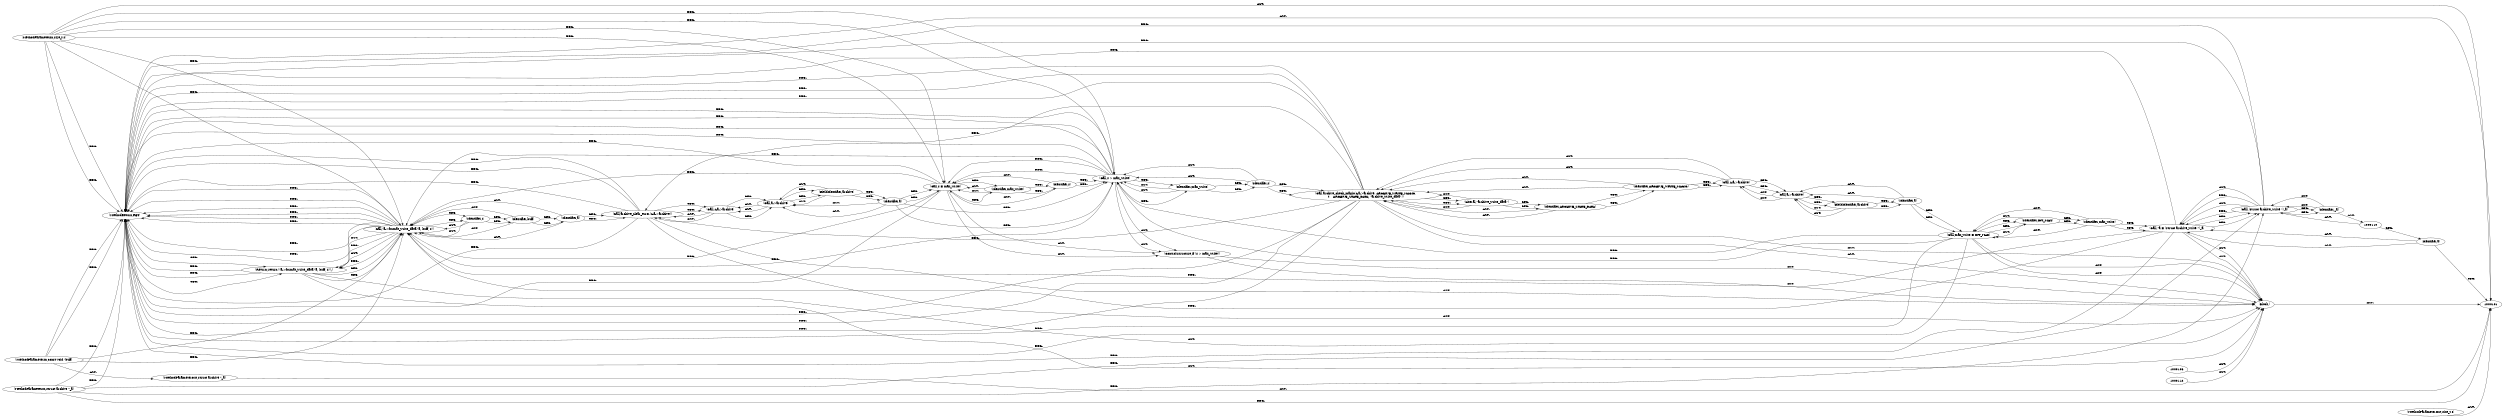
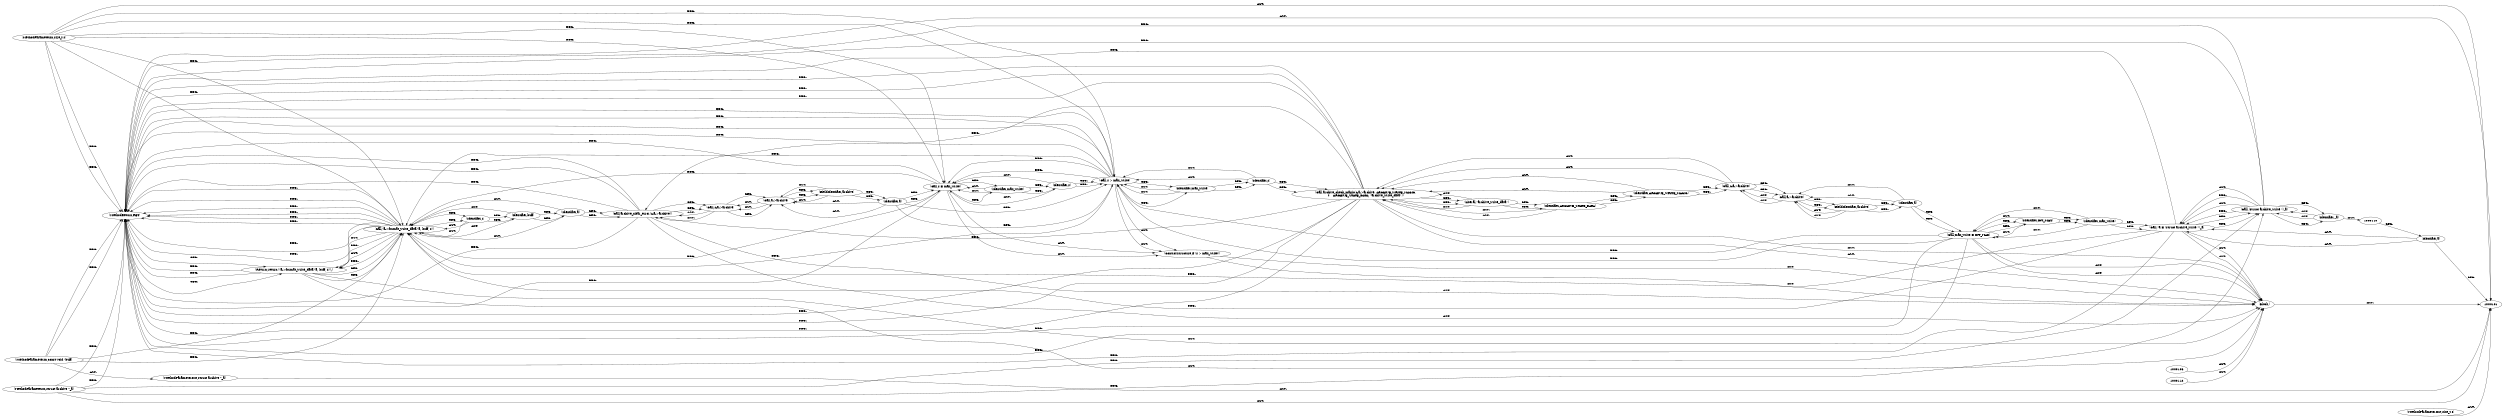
(2321, 220) -> none
(1261, 401) -> (1261, 401)
